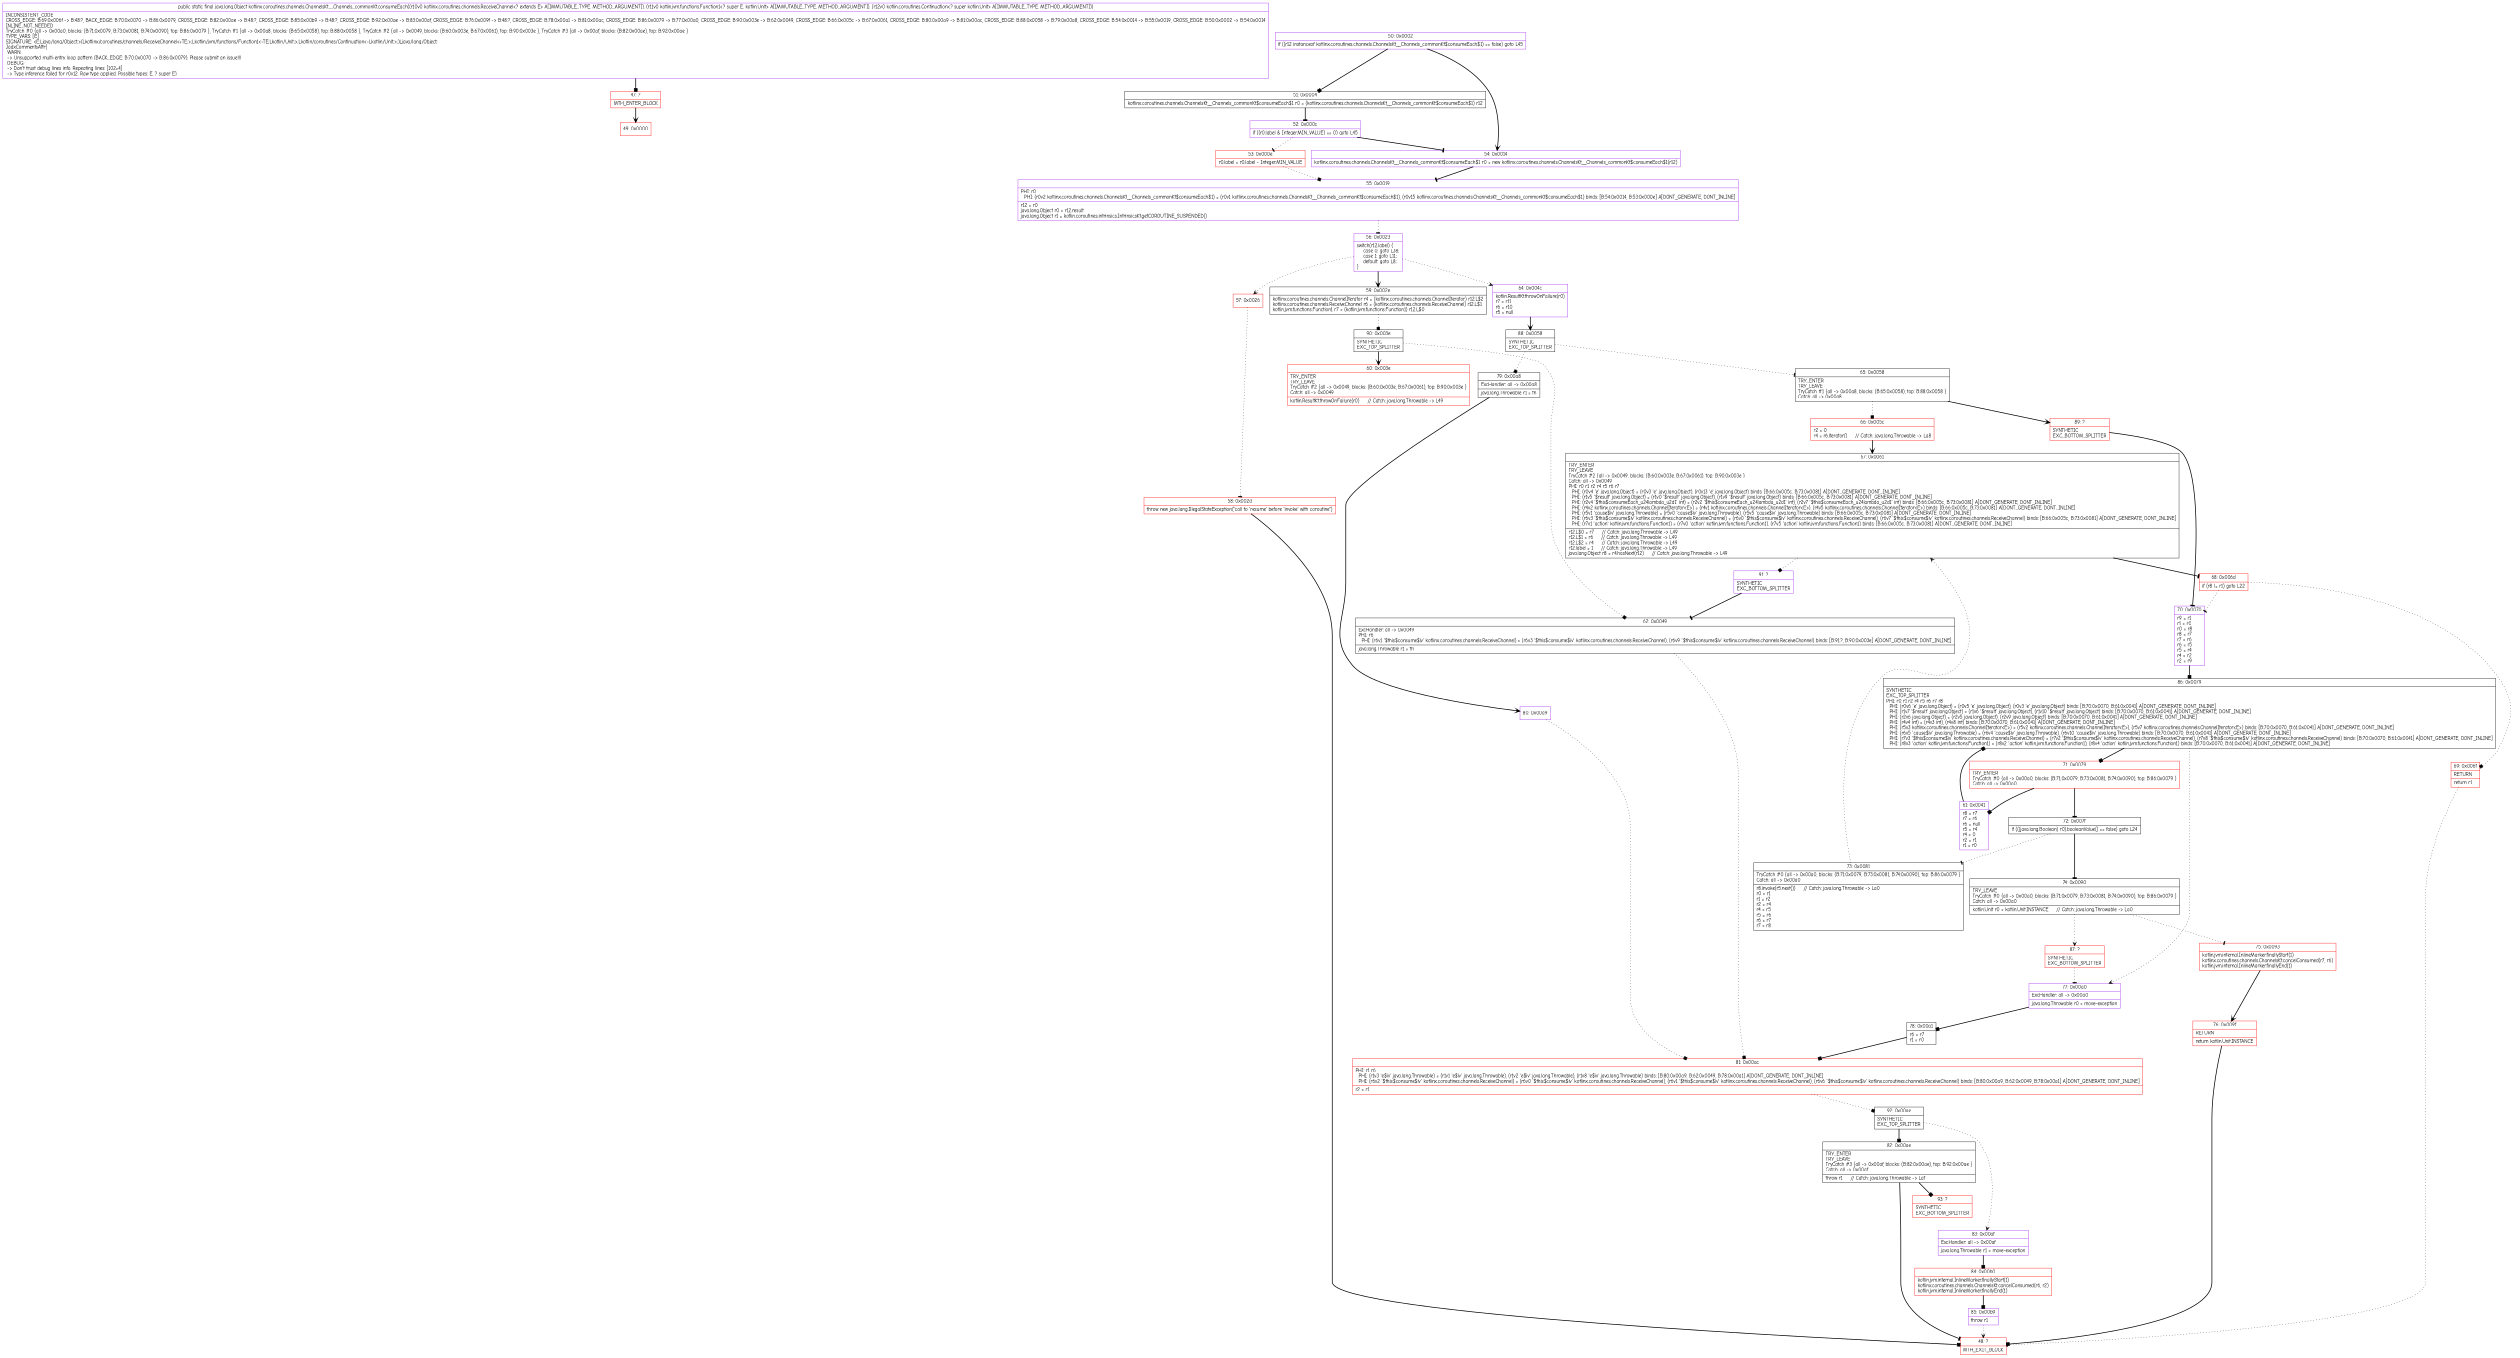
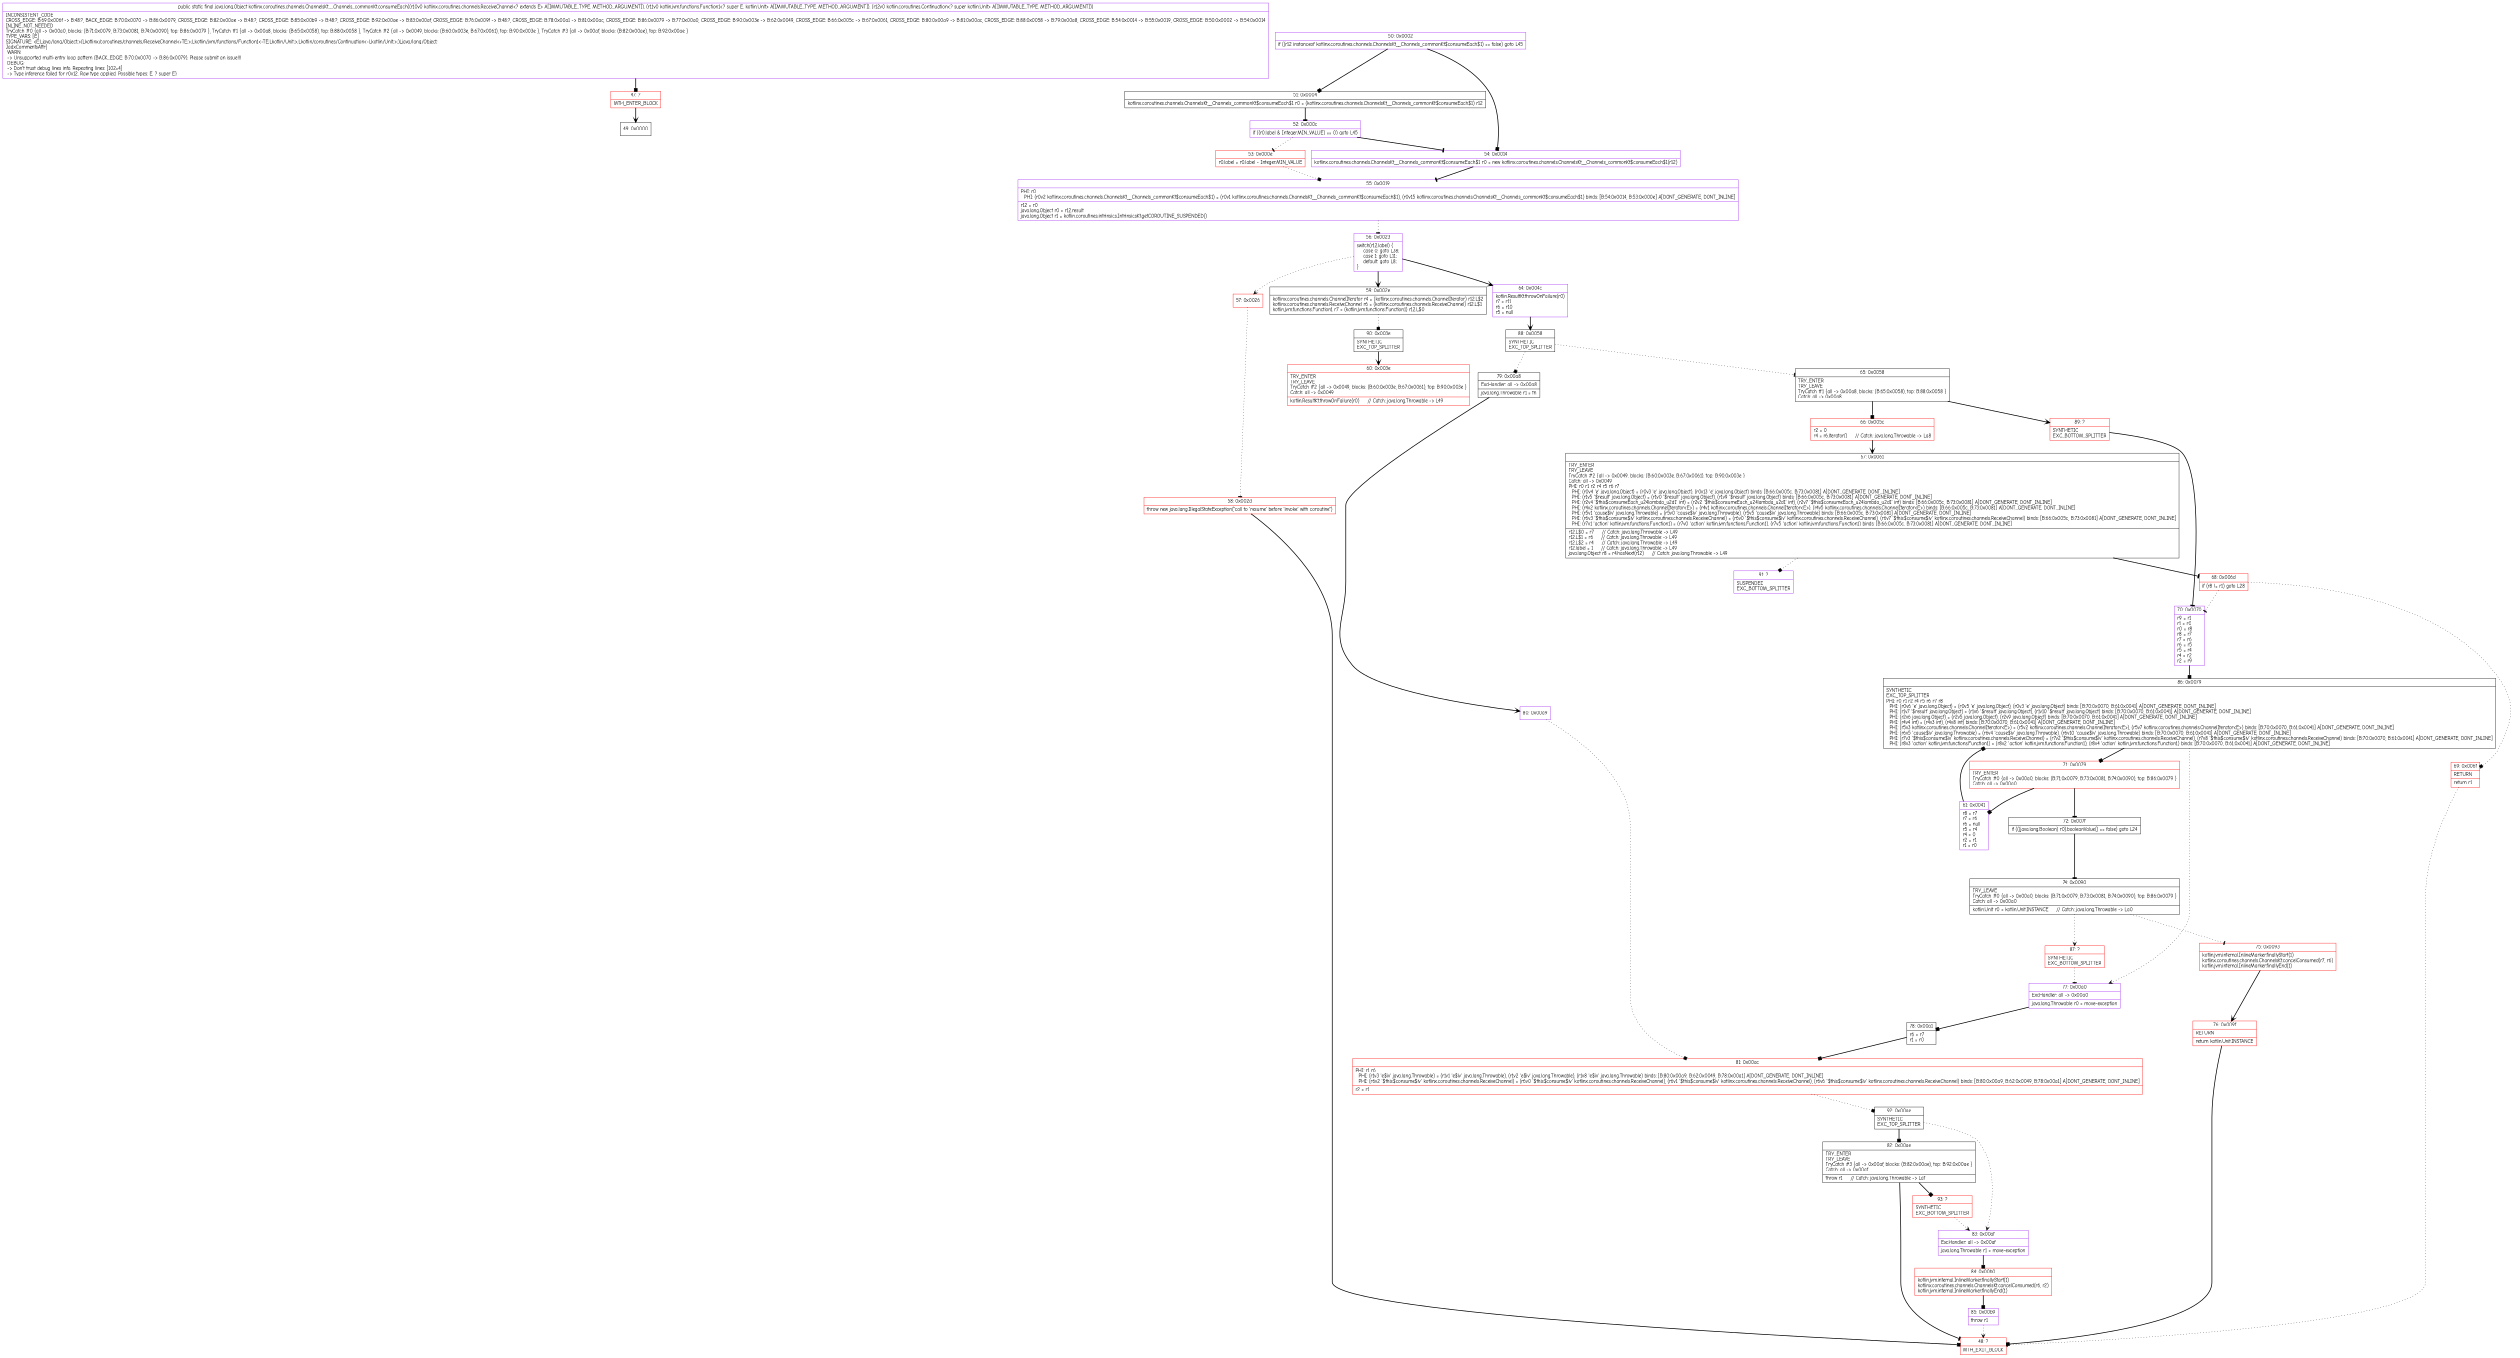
(1483, 84) -> (1483, 84)
(636, 129) -> (636, 129)
(1446, 271) -> (1446, 271)
(1872, 408) -> (1872, 408)
(1750, 583) -> (1750, 583)
(2224, 586) -> (2224, 586)
(1655, 636) -> none
(1858, 897) -> none
none -> (1961, 1223)
